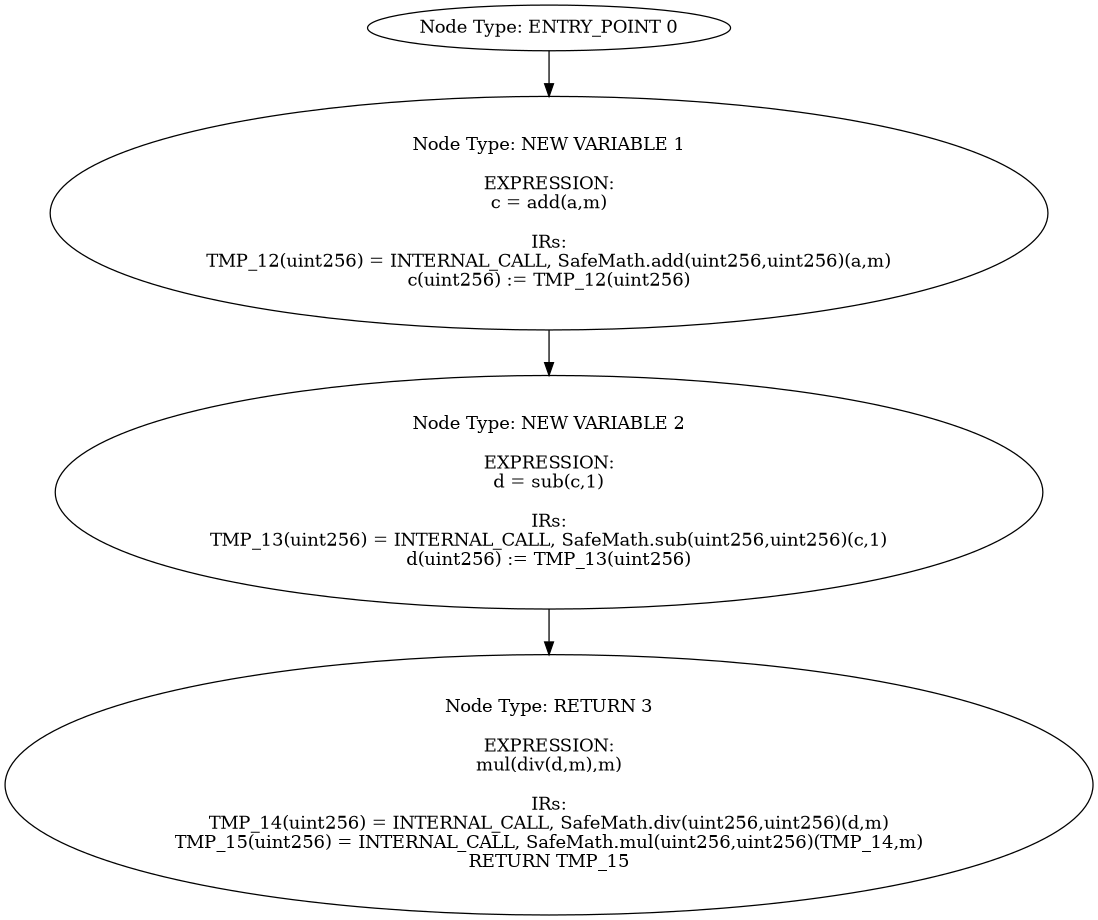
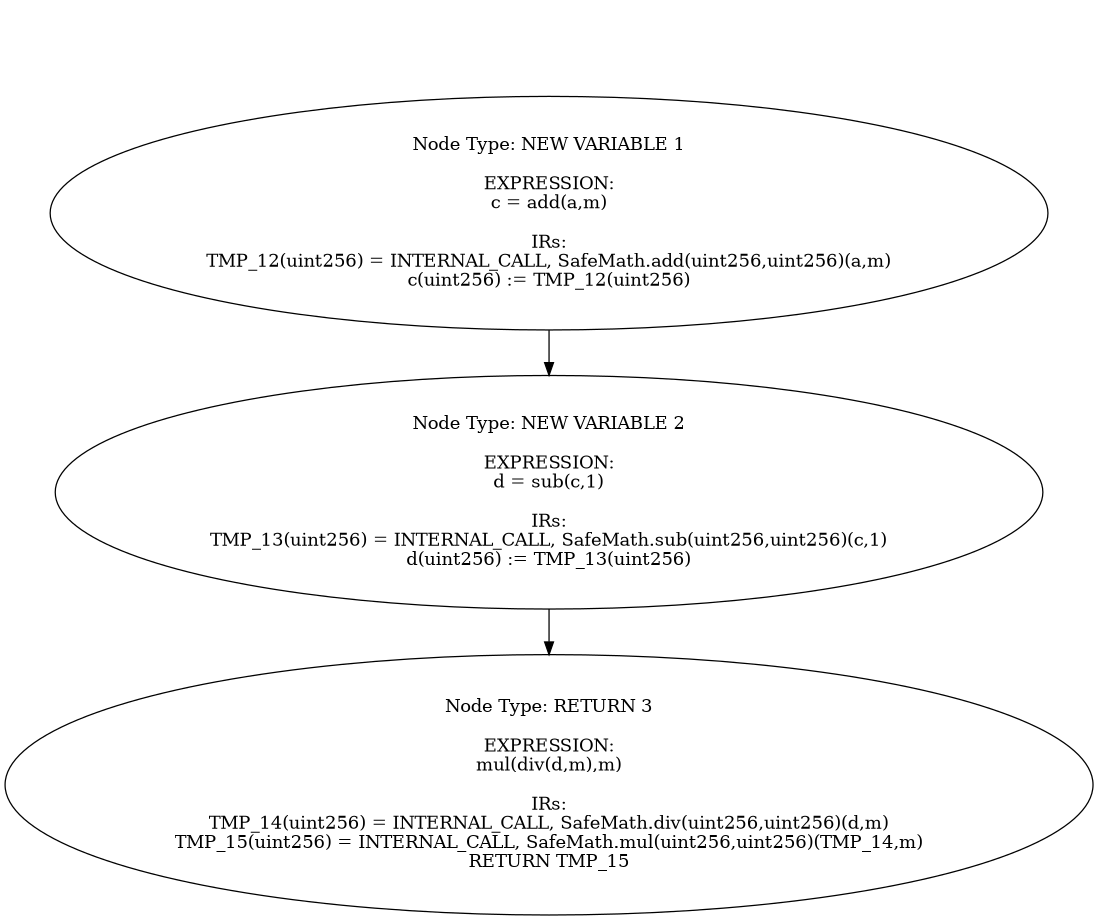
(549, 28) -> none
